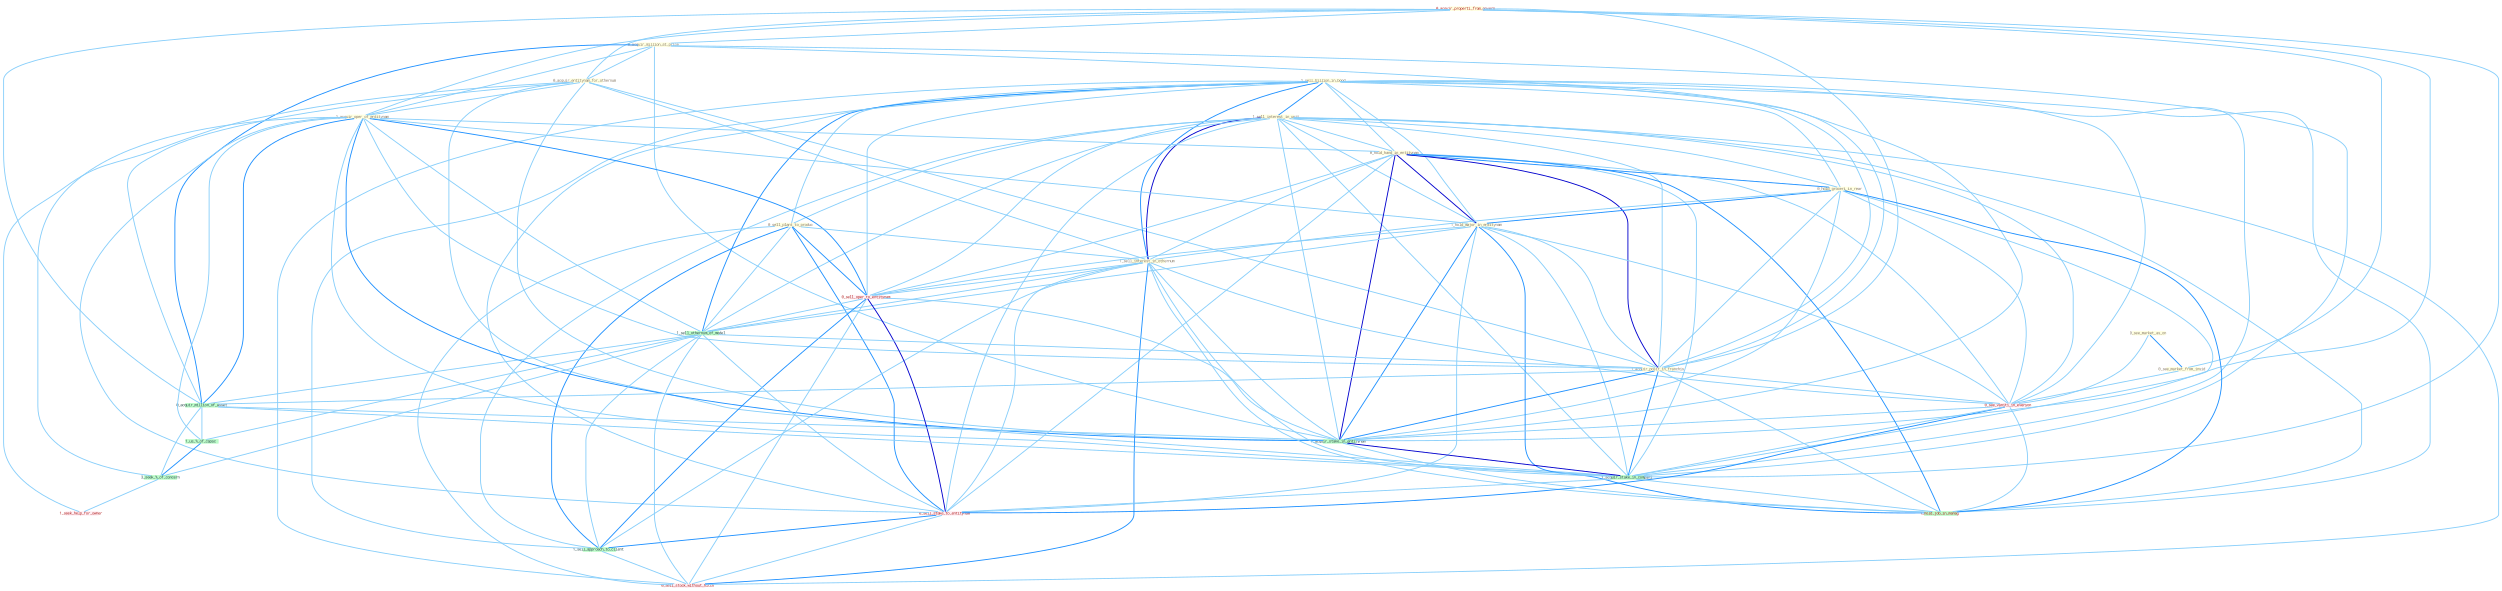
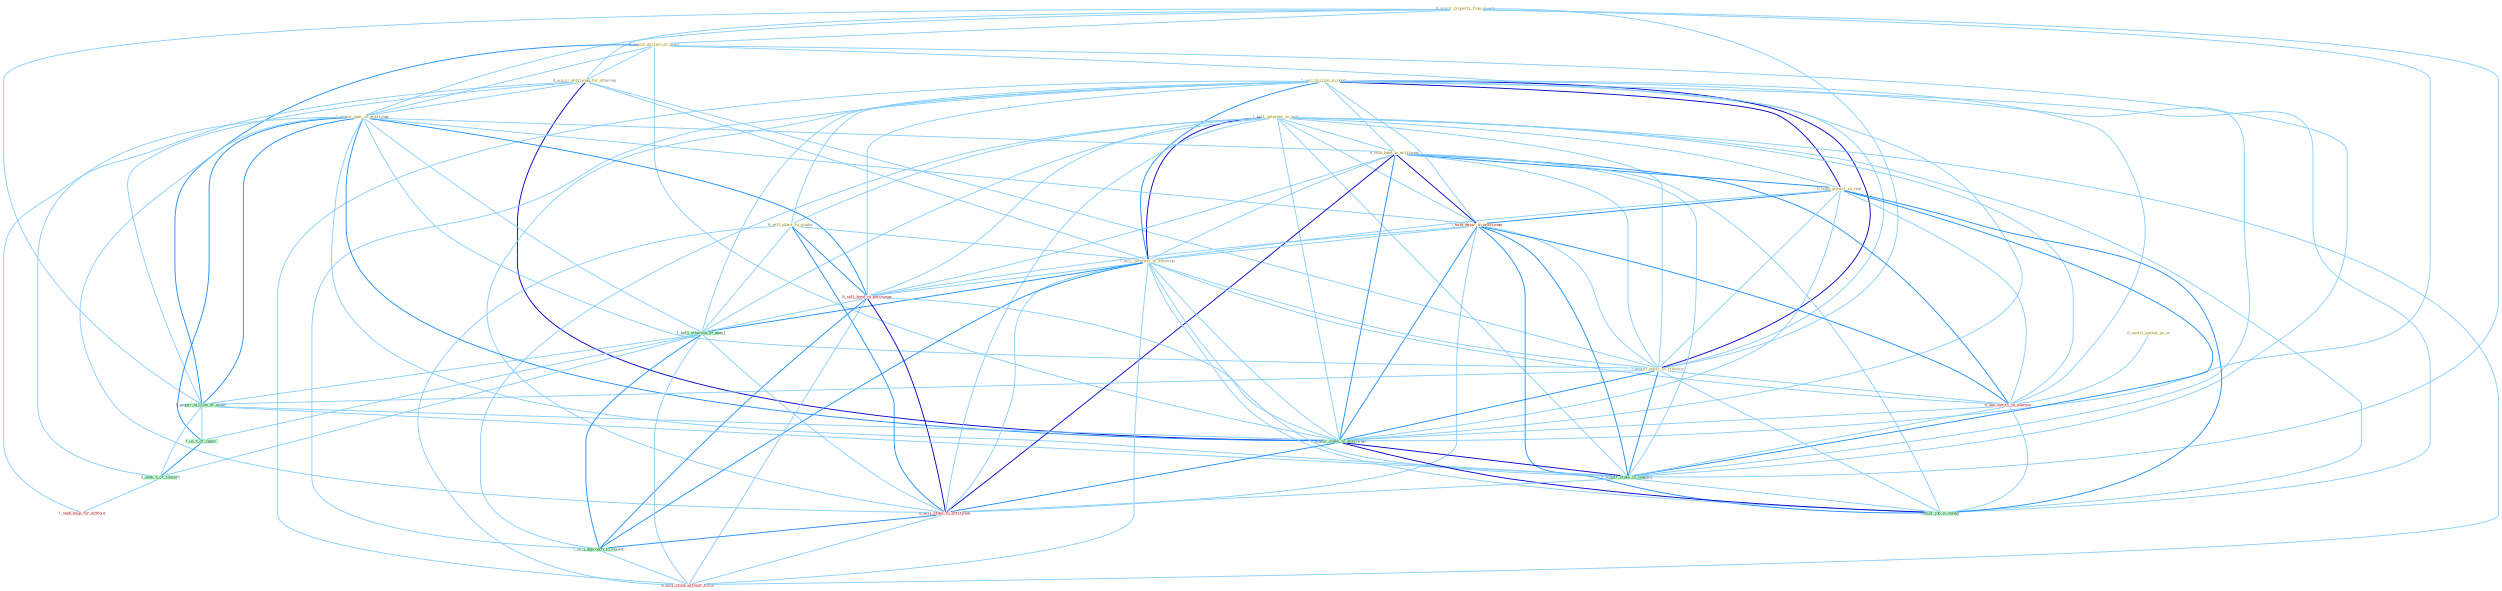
(1467, 9) -> (1467, 9)
(654, 45) -> (654, 45)
(1608, 94) -> (1608, 94)
(1301, 99) -> none
(836, 121) -> (836, 121)
(1809, 123) -> (1809, 123)
(1751, 190) -> (1751, 190)
(1598, 193) -> (1598, 193)
(1477, 225) -> (1477, 225)
(1741, 232) -> (1741, 232)
(209, 236) -> (209, 236)
(1109, 276) -> (1313, 243)
(980, 289) -> (936, 295)
(1752, 296) -> (1752, 296)
(867, 297) -> (867, 297)
(1367, 297) -> (1367, 297)
(1583, 331) -> (1583, 331)
(2149, 333) -> (2149, 333)
(1171, 334) -> (1171, 334)
(601, 336) -> none
(514, 347) -> none
(2209, 349) -> (2209, 349)
(1134, 350) -> (1396, 332)
(2183, 369) -> none
(876, 377) -> (876, 377)
(202, 405) -> (202, 405)
(605, 408) -> (605, 408)
(849, 411) -> (849, 411)
(1632, 493) -> (1632, 493)
(1487, 495) -> (1142, 477)
(82, 513) -> (82, 513)
(1941, 513) -> (1941, 513)
(1049, 549) -> (1049, 549)
